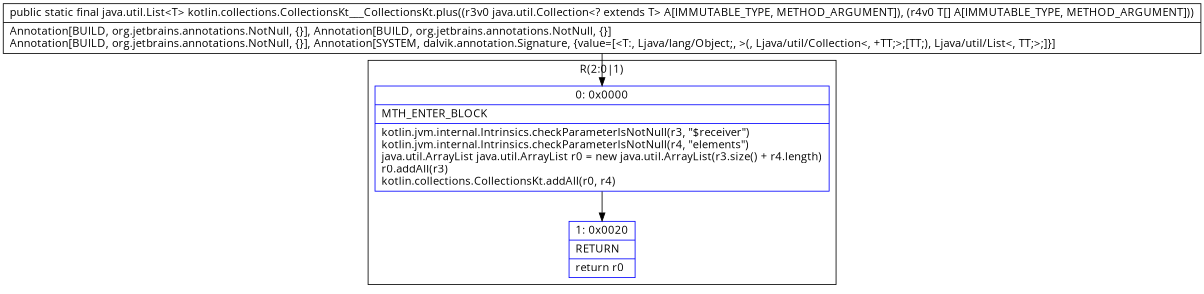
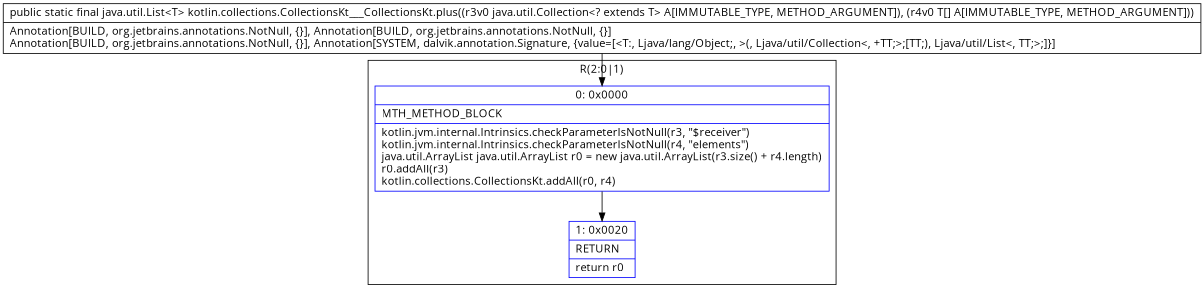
(435, 114) -> (442, 114)
